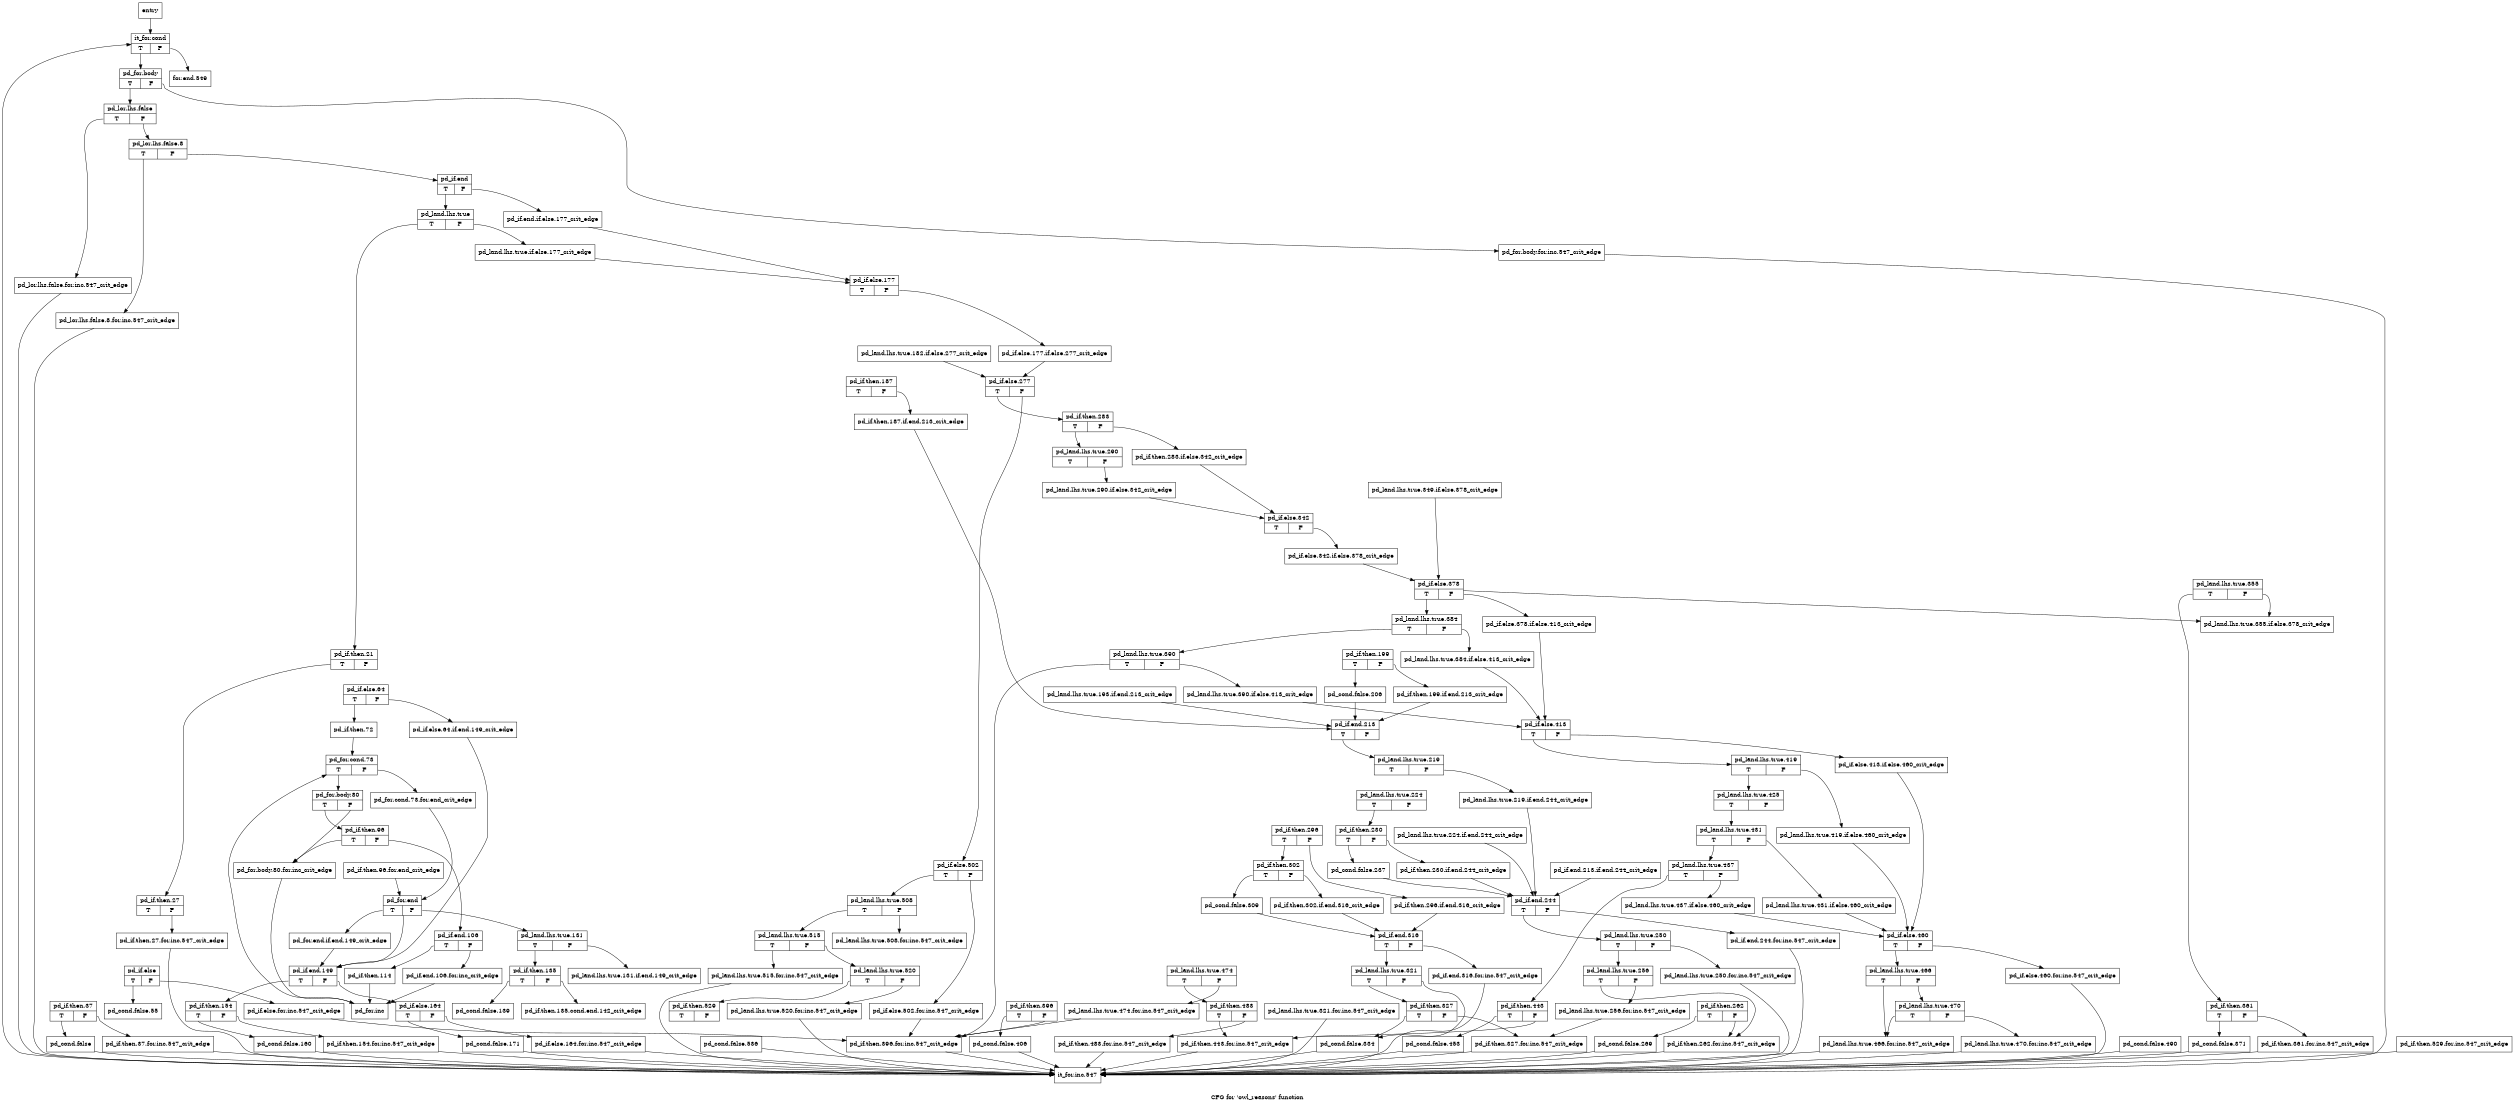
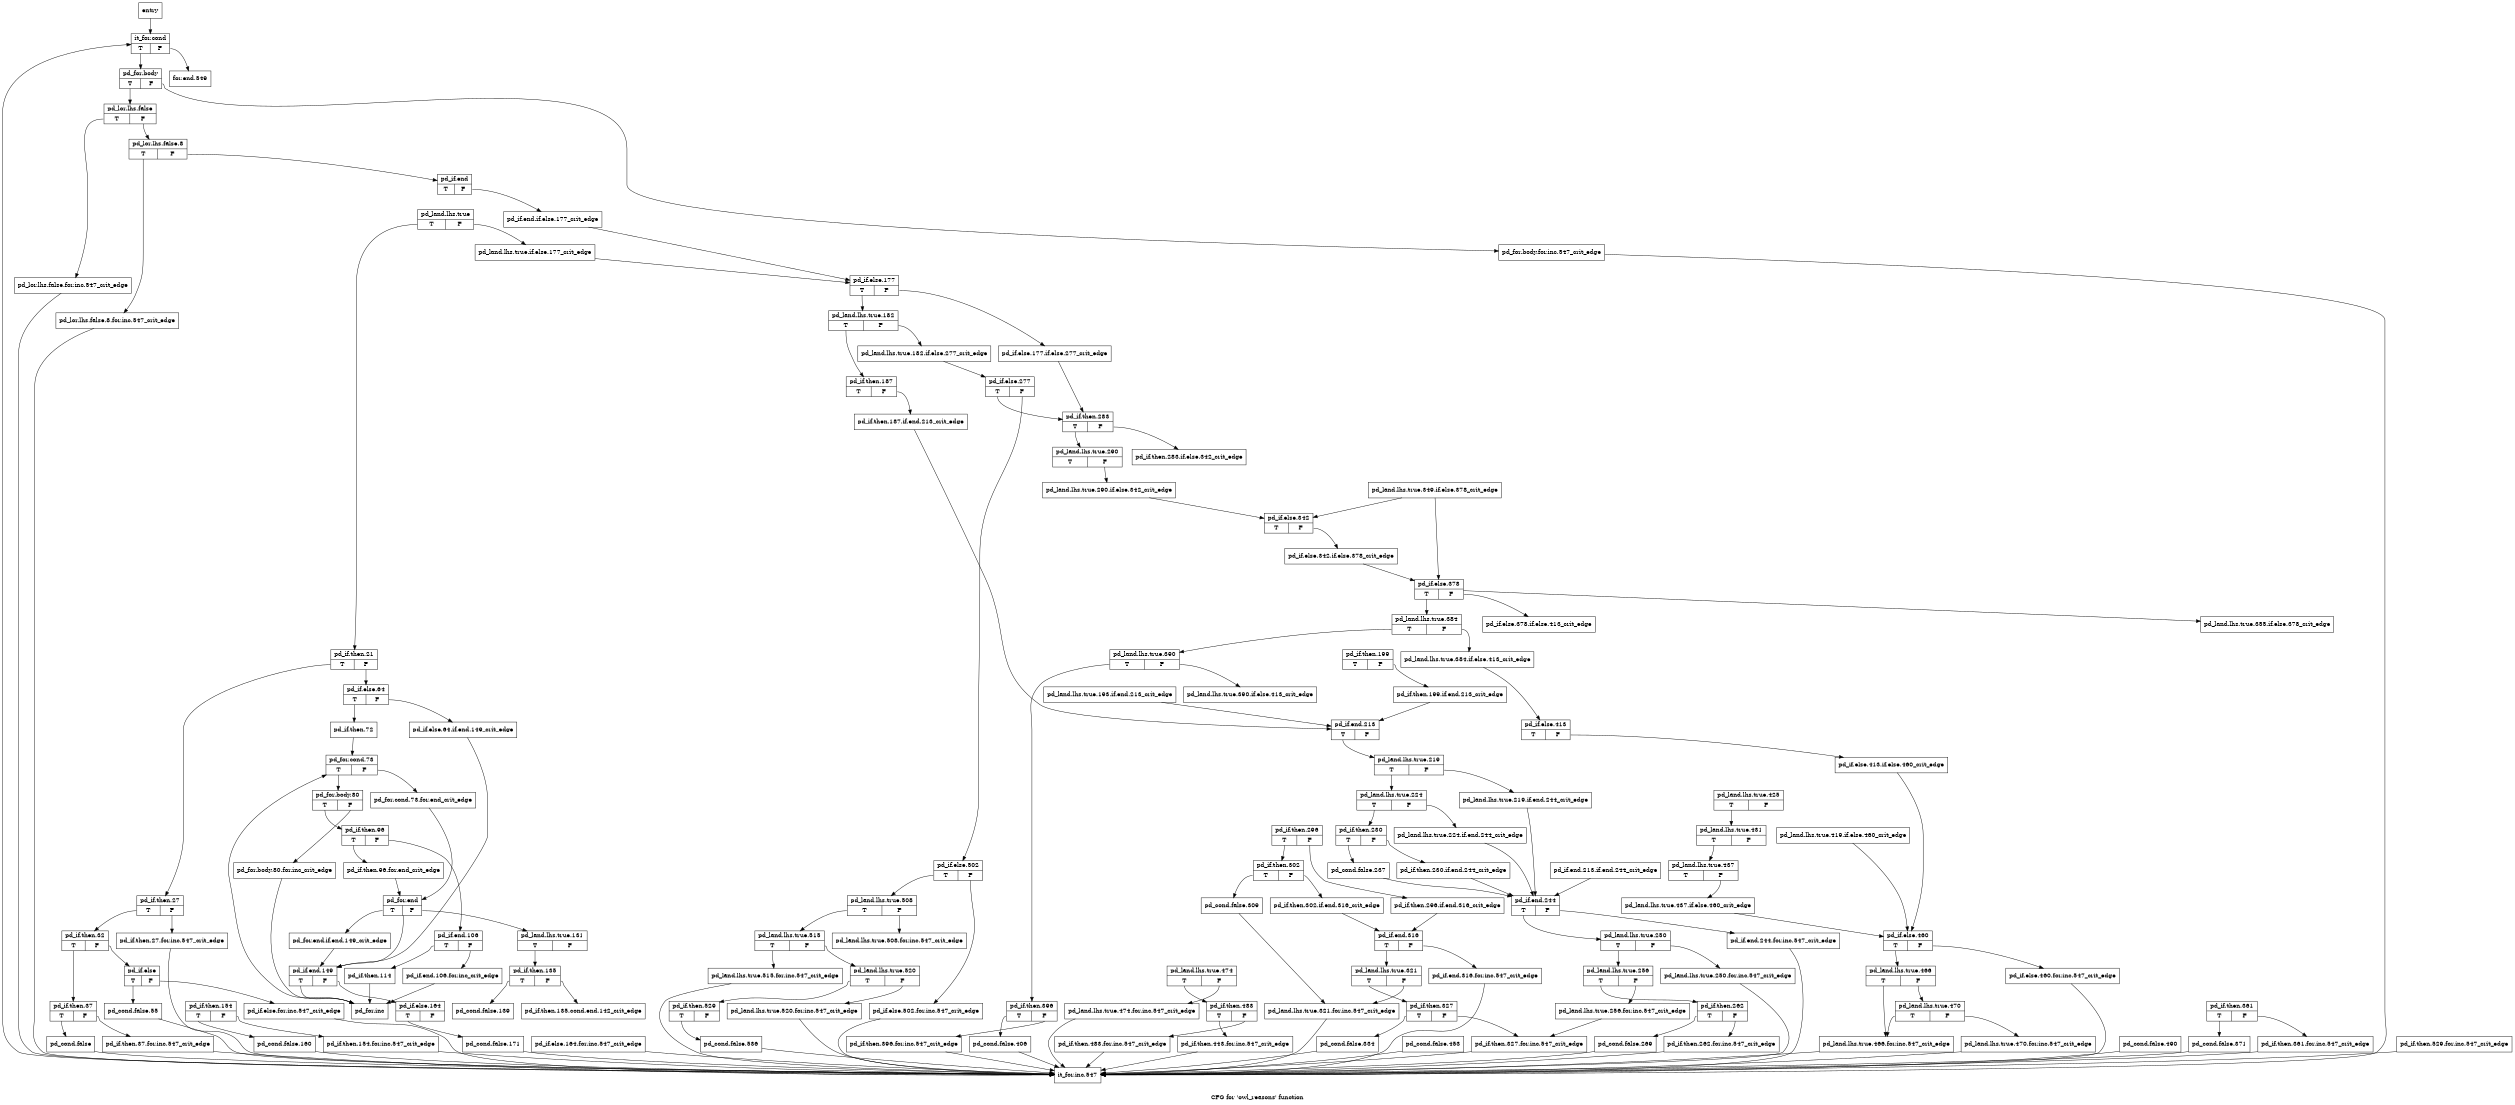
(446, 200) -> none
none -> (863, 321)
(1036, 368) -> (1070, 385)
(1235, 488) -> (1360, 507)
(2228, 589) -> none
(1542, 674) -> none
none -> (366, 675)
(1355, 695) -> none
(1410, 715) -> none
(1766, 765) -> none
none -> (1392, 781)
none -> (1442, 811)
(995, 814) -> (1032, 803)
(317, 847) -> (356, 854)
(1829, 906) -> none
(1314, 926) -> (1280, 957)
none -> (85, 941)
(634, 976) -> none
(258, 987) -> (321, 999)
(1694, 994) -> (1644, 1000)
(1522, 1011) -> none
(1047, 1024) -> (1050, 1038)
(1458, 1024) -> (1396, 995)
(916, 1026) -> (915, 1067)
(476, 1028) -> none
none -> (686, 1032)
(586, 1033) -> (506, 1061)
none -> (600, 1068)
